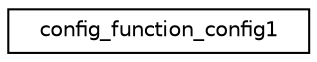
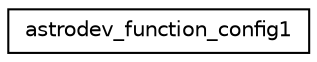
(159, 31) -> (159, 31)
